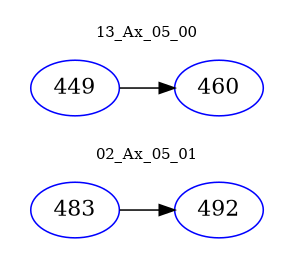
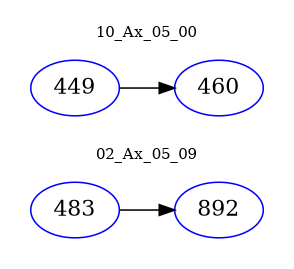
(147, 33) -> (147, 33)
(147, 155) -> (147, 155)
(219, 210) -> (219, 210)
